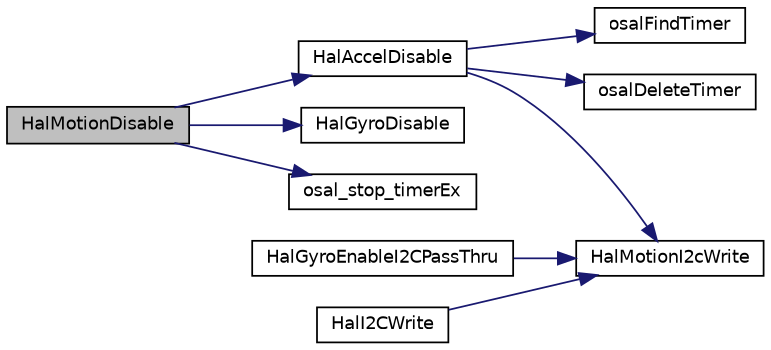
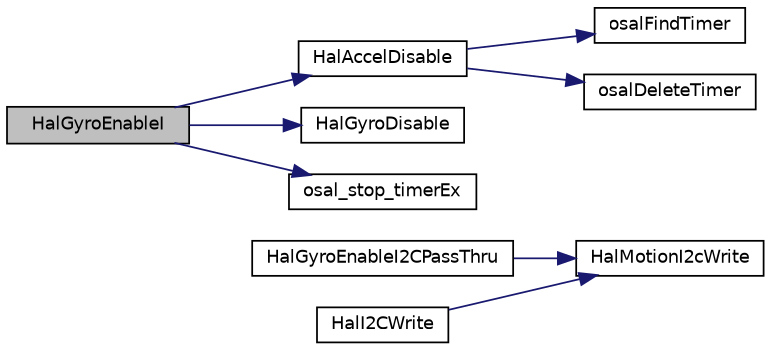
(98, 125) -> (98, 125)
(569, 135) -> none
